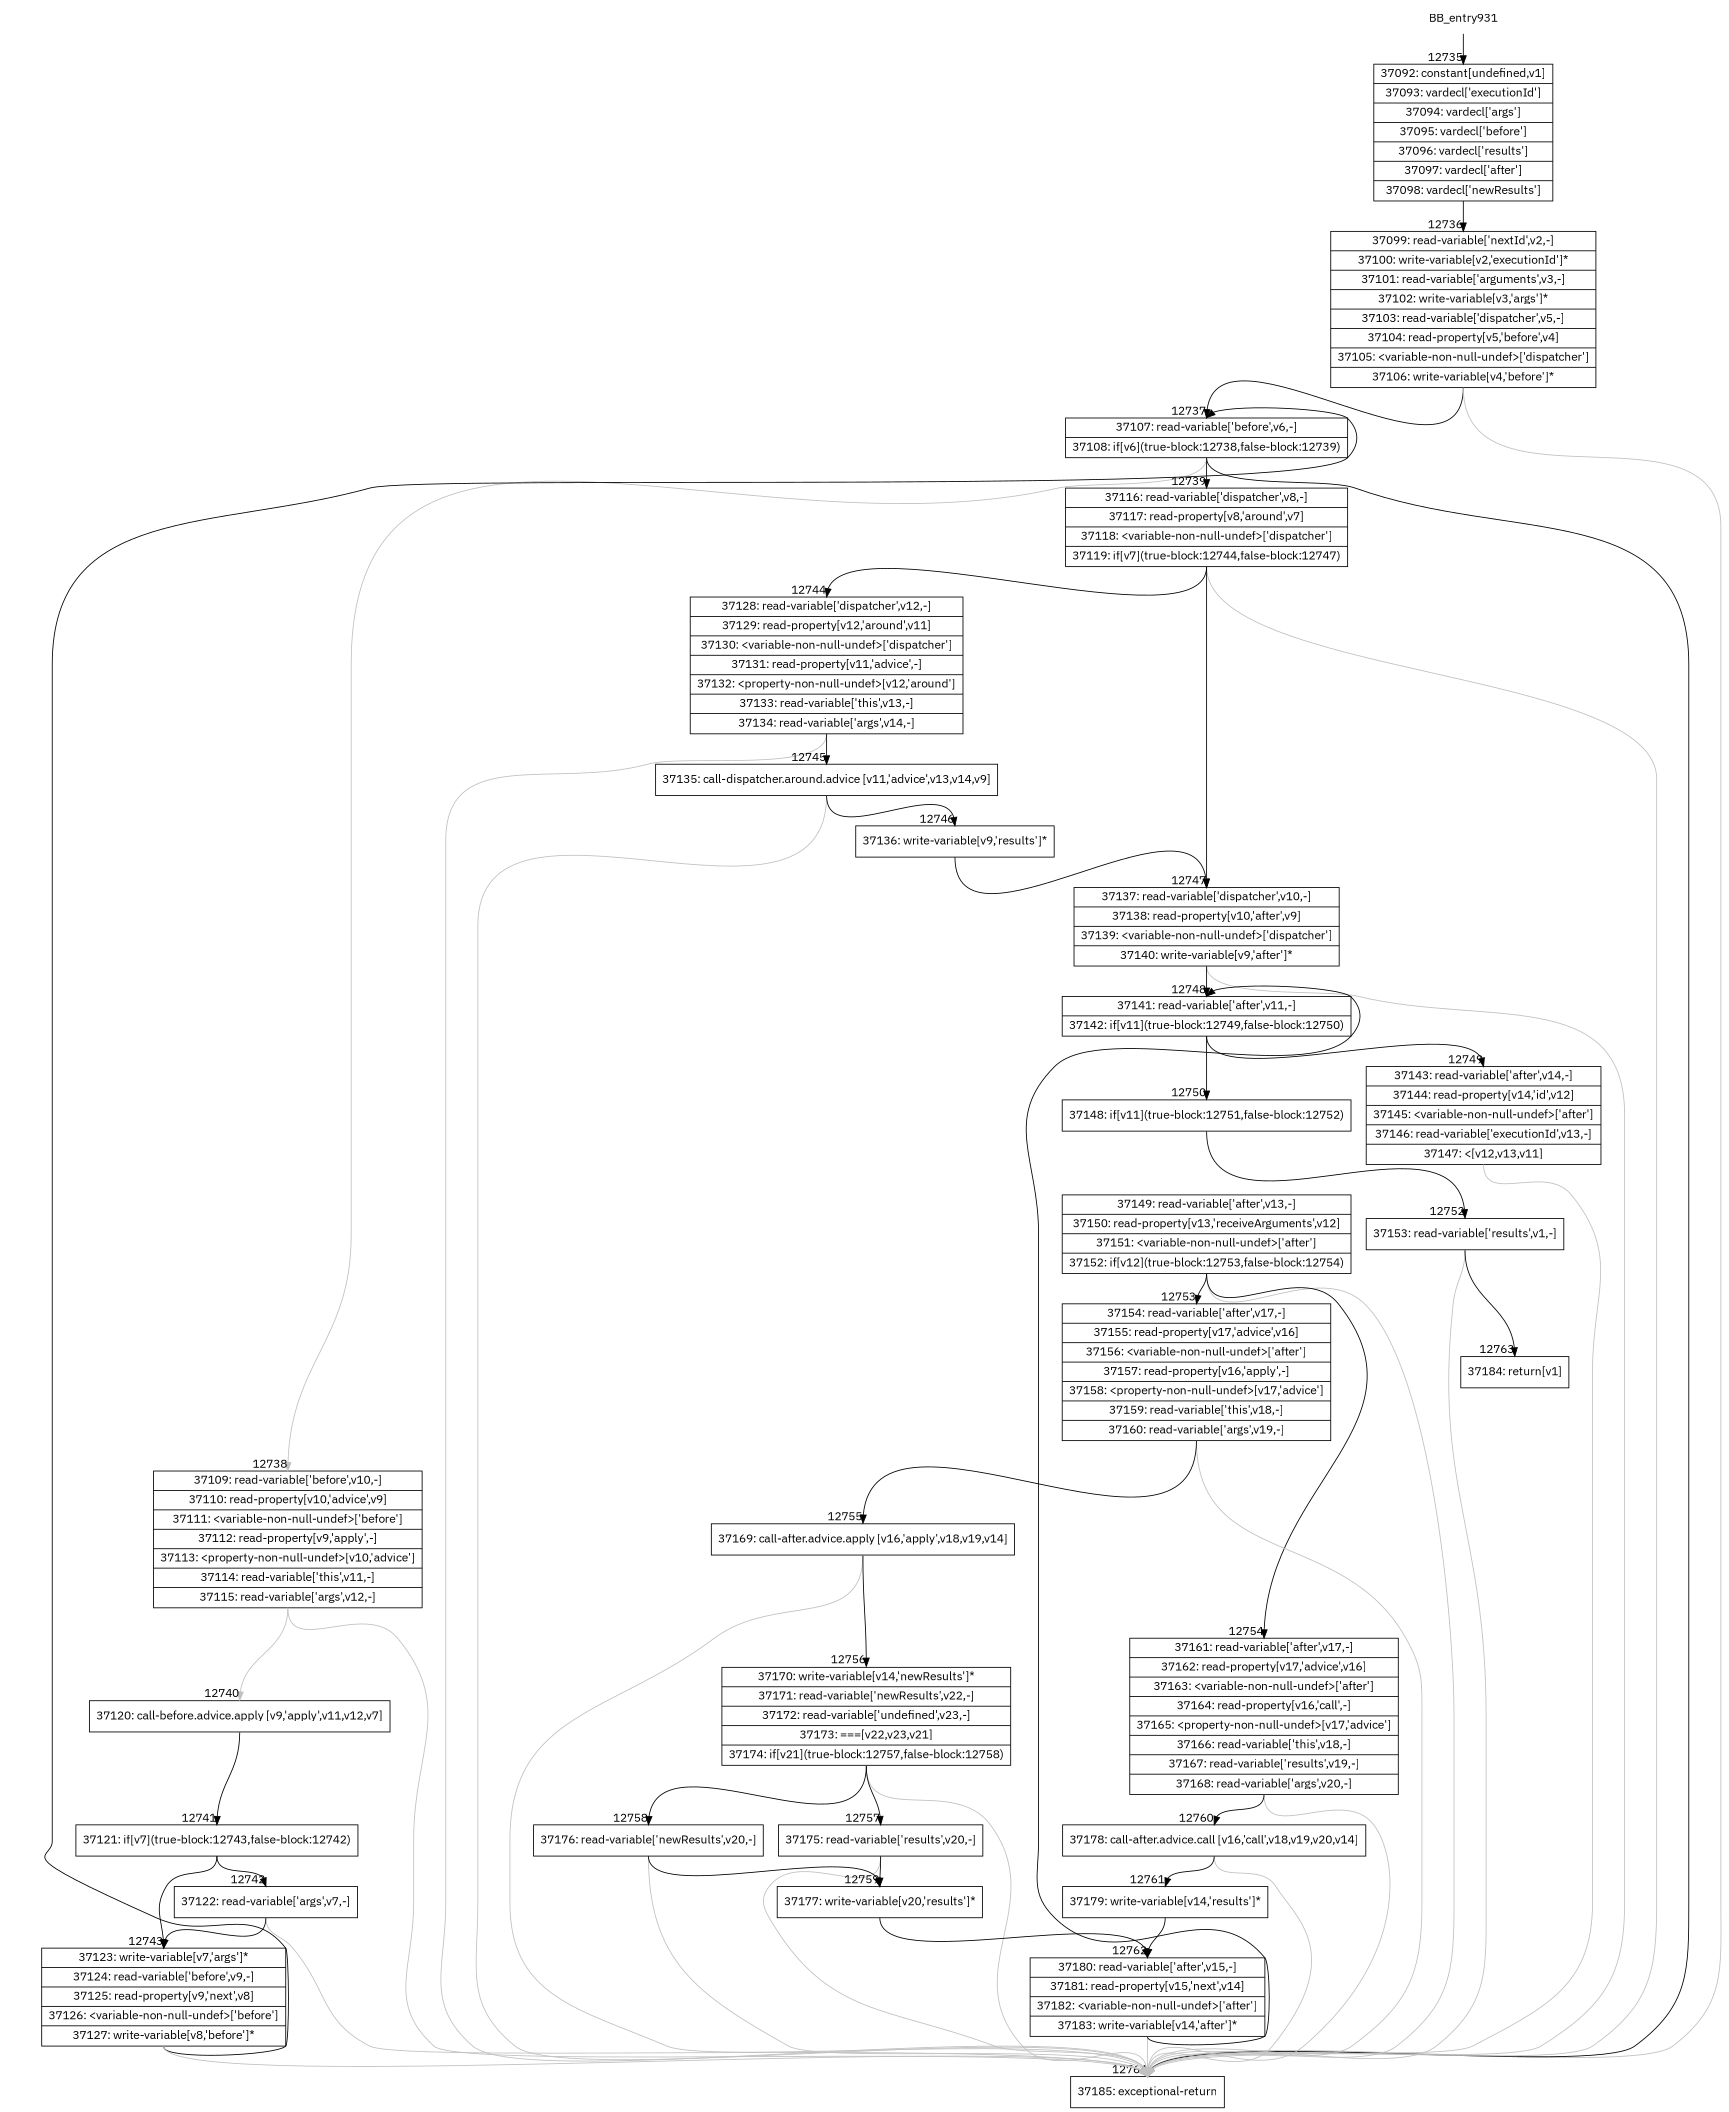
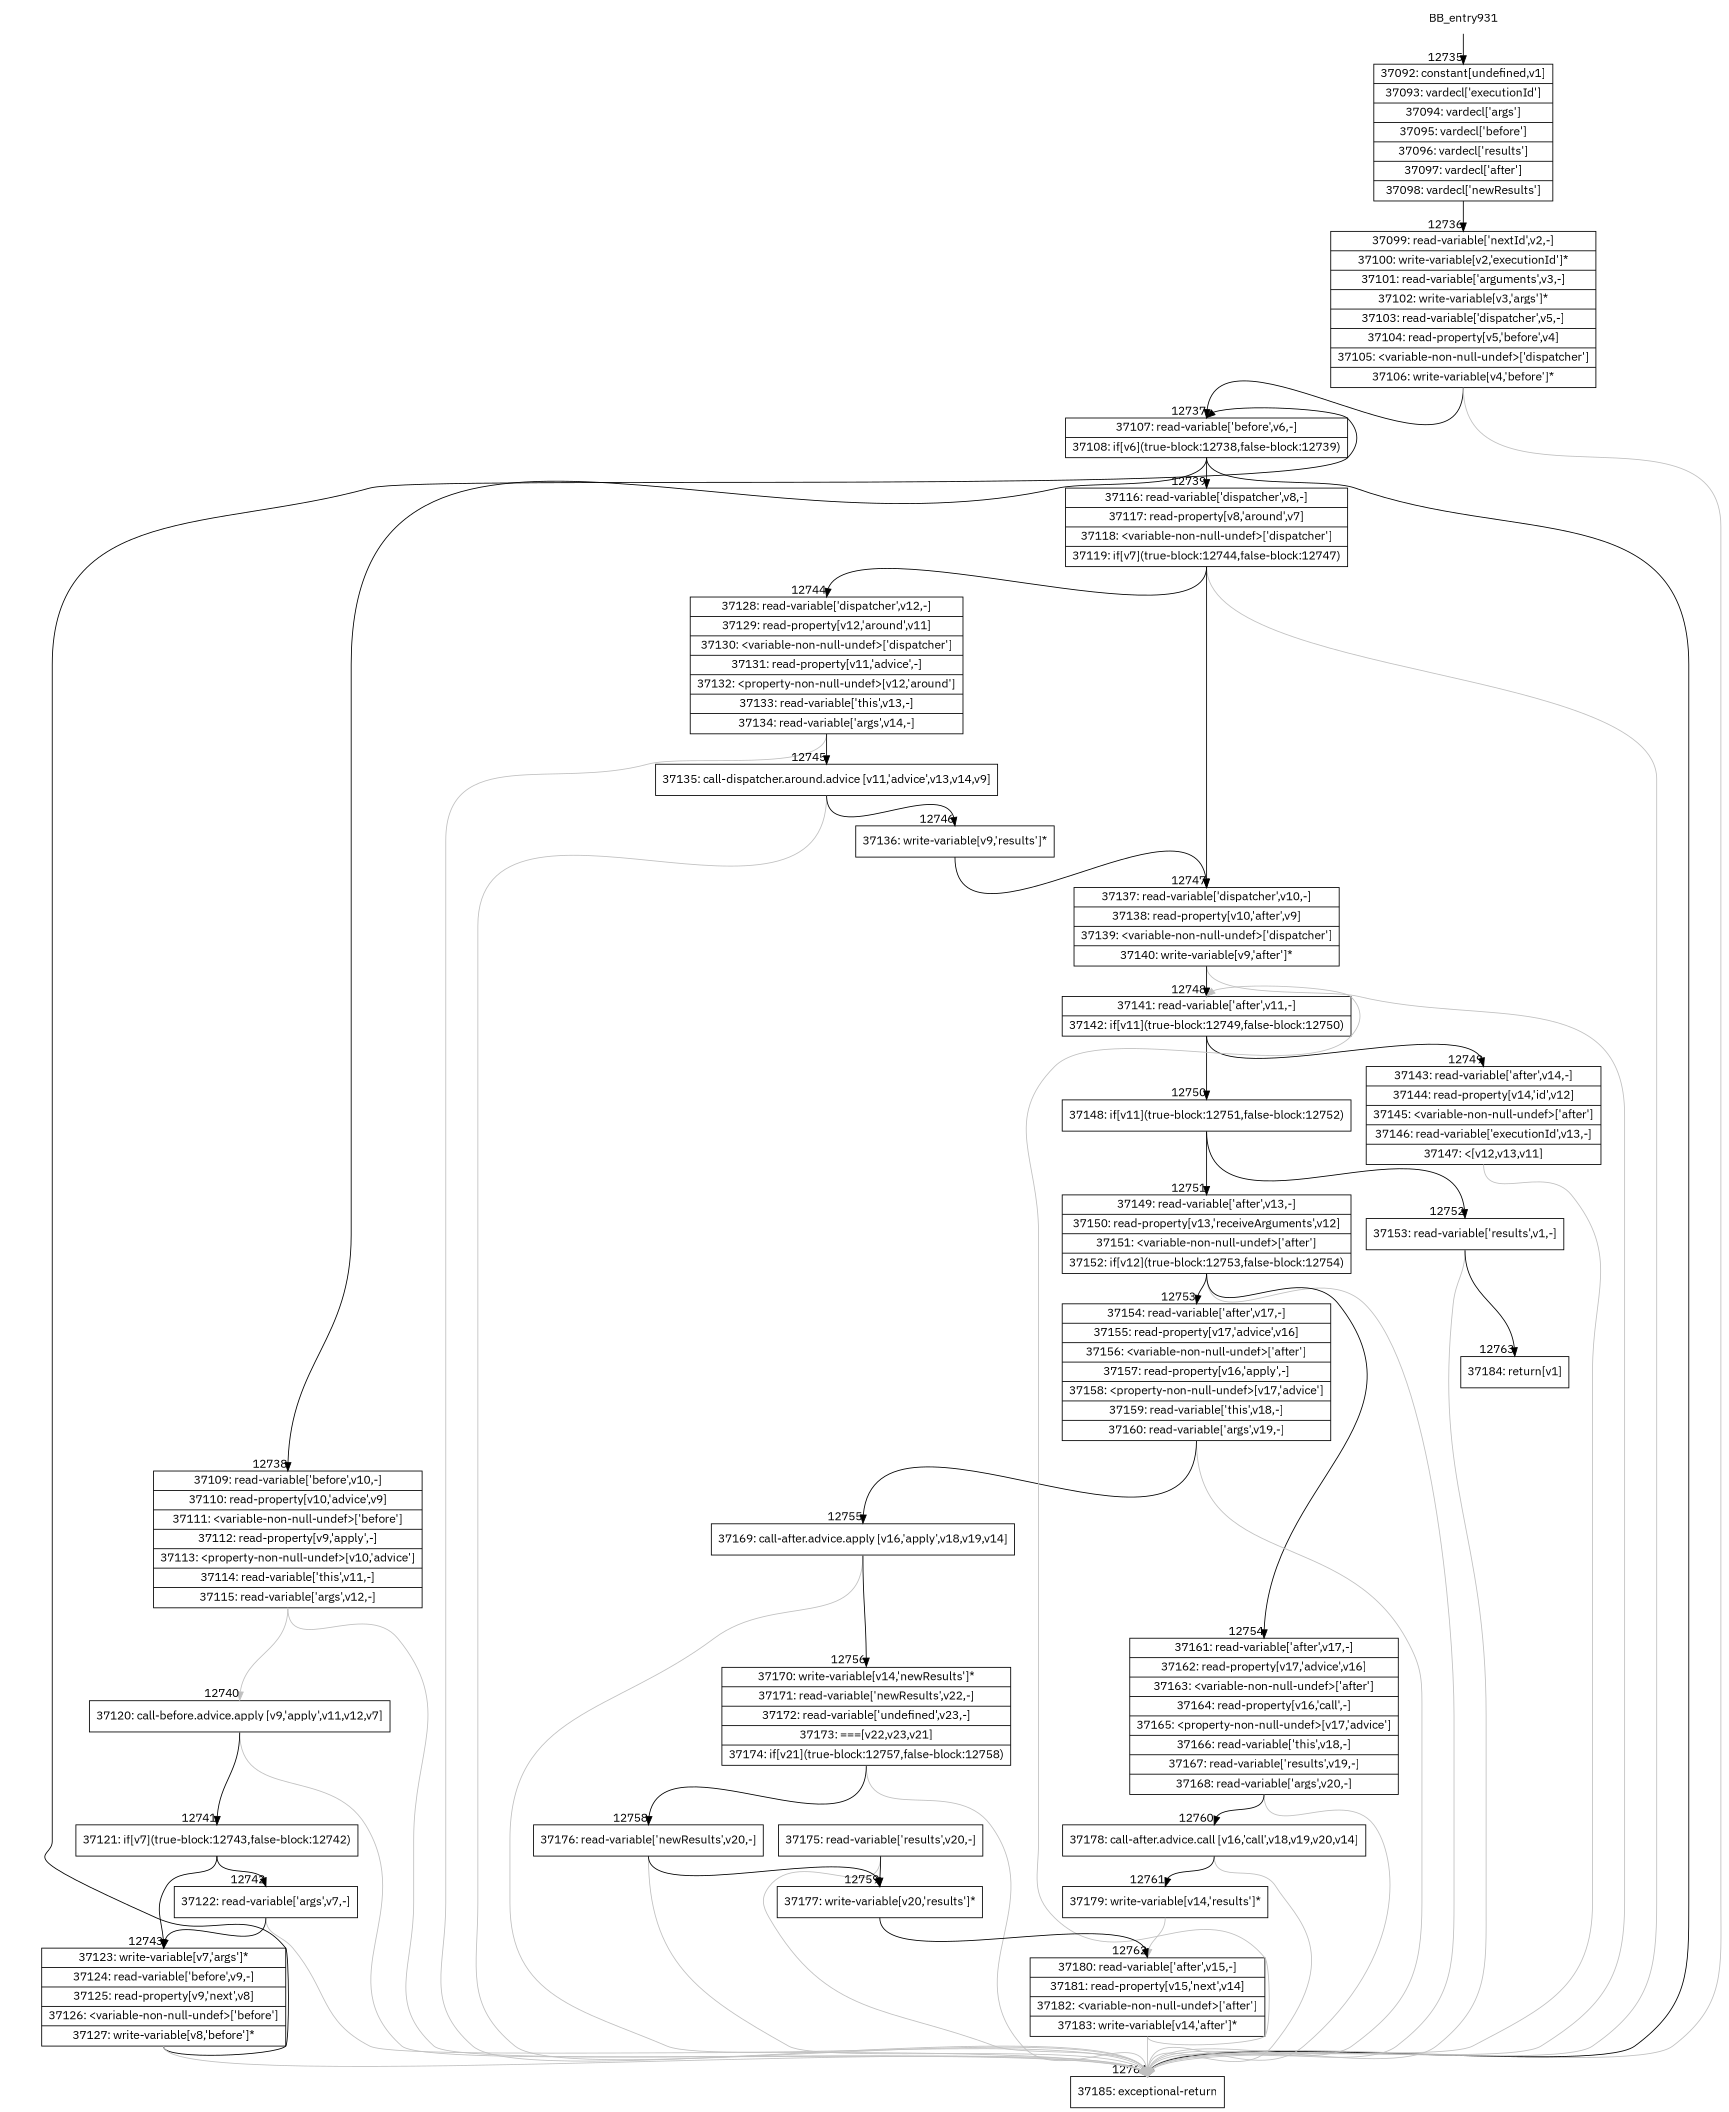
(366, 581) -> (366, 581)
none -> (1207, 1159)
(1039, 1459) -> (1039, 1459)
(873, 1794) -> none
(1162, 1930) -> (1162, 1930)
none -> (383, 2023)
